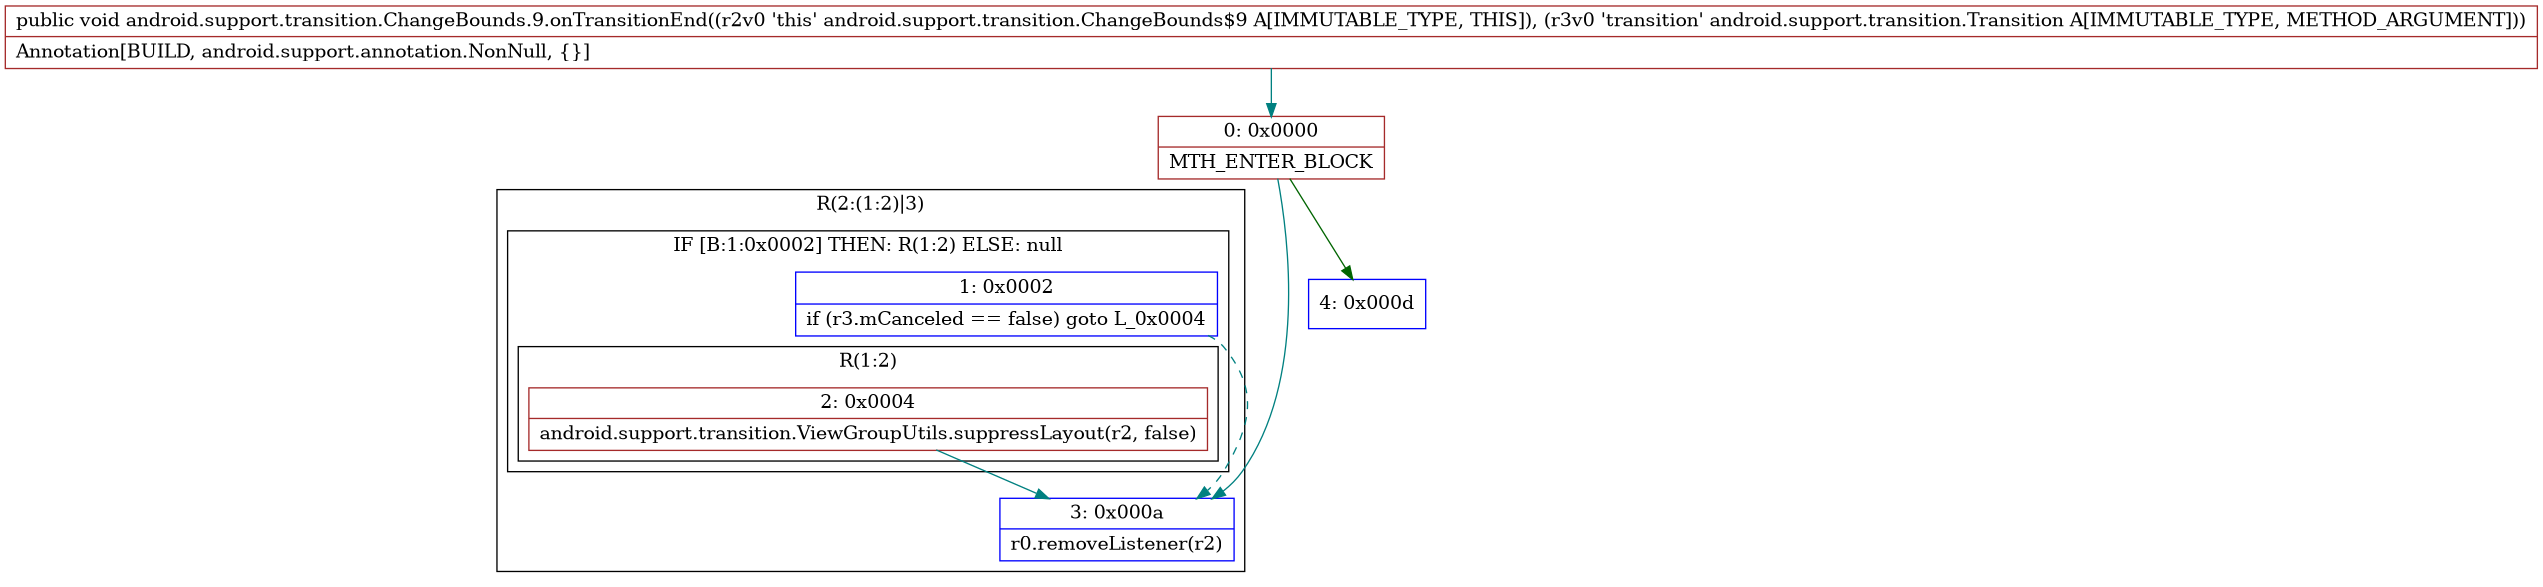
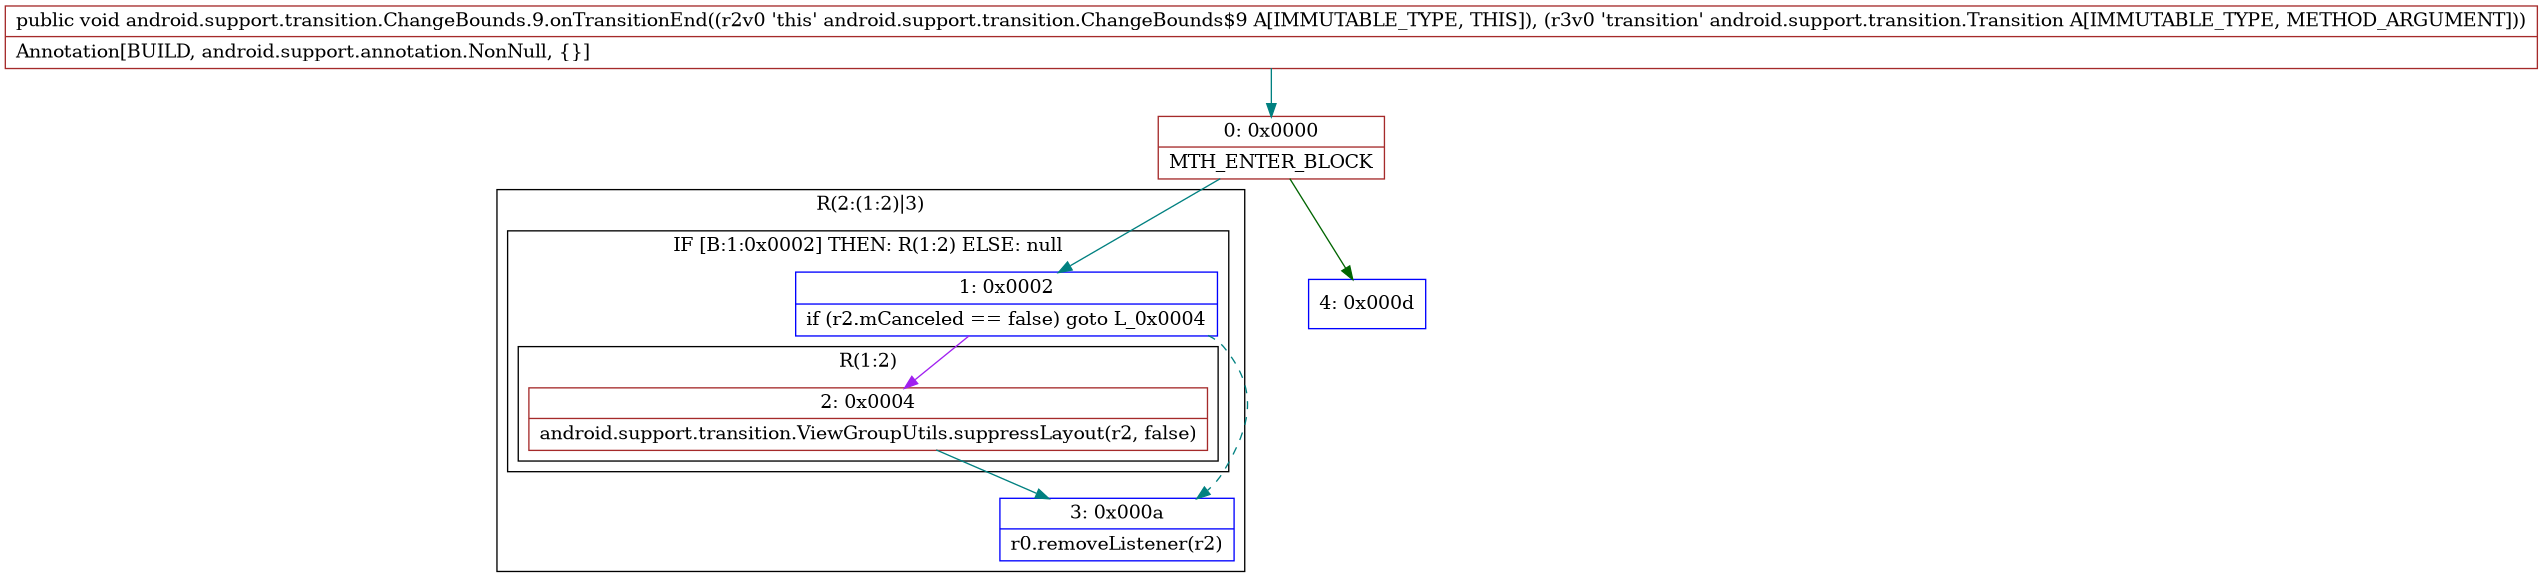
(1007, 319) -> (1007, 319)
(1286, 343) -> (1145, 222)
none -> (942, 358)
